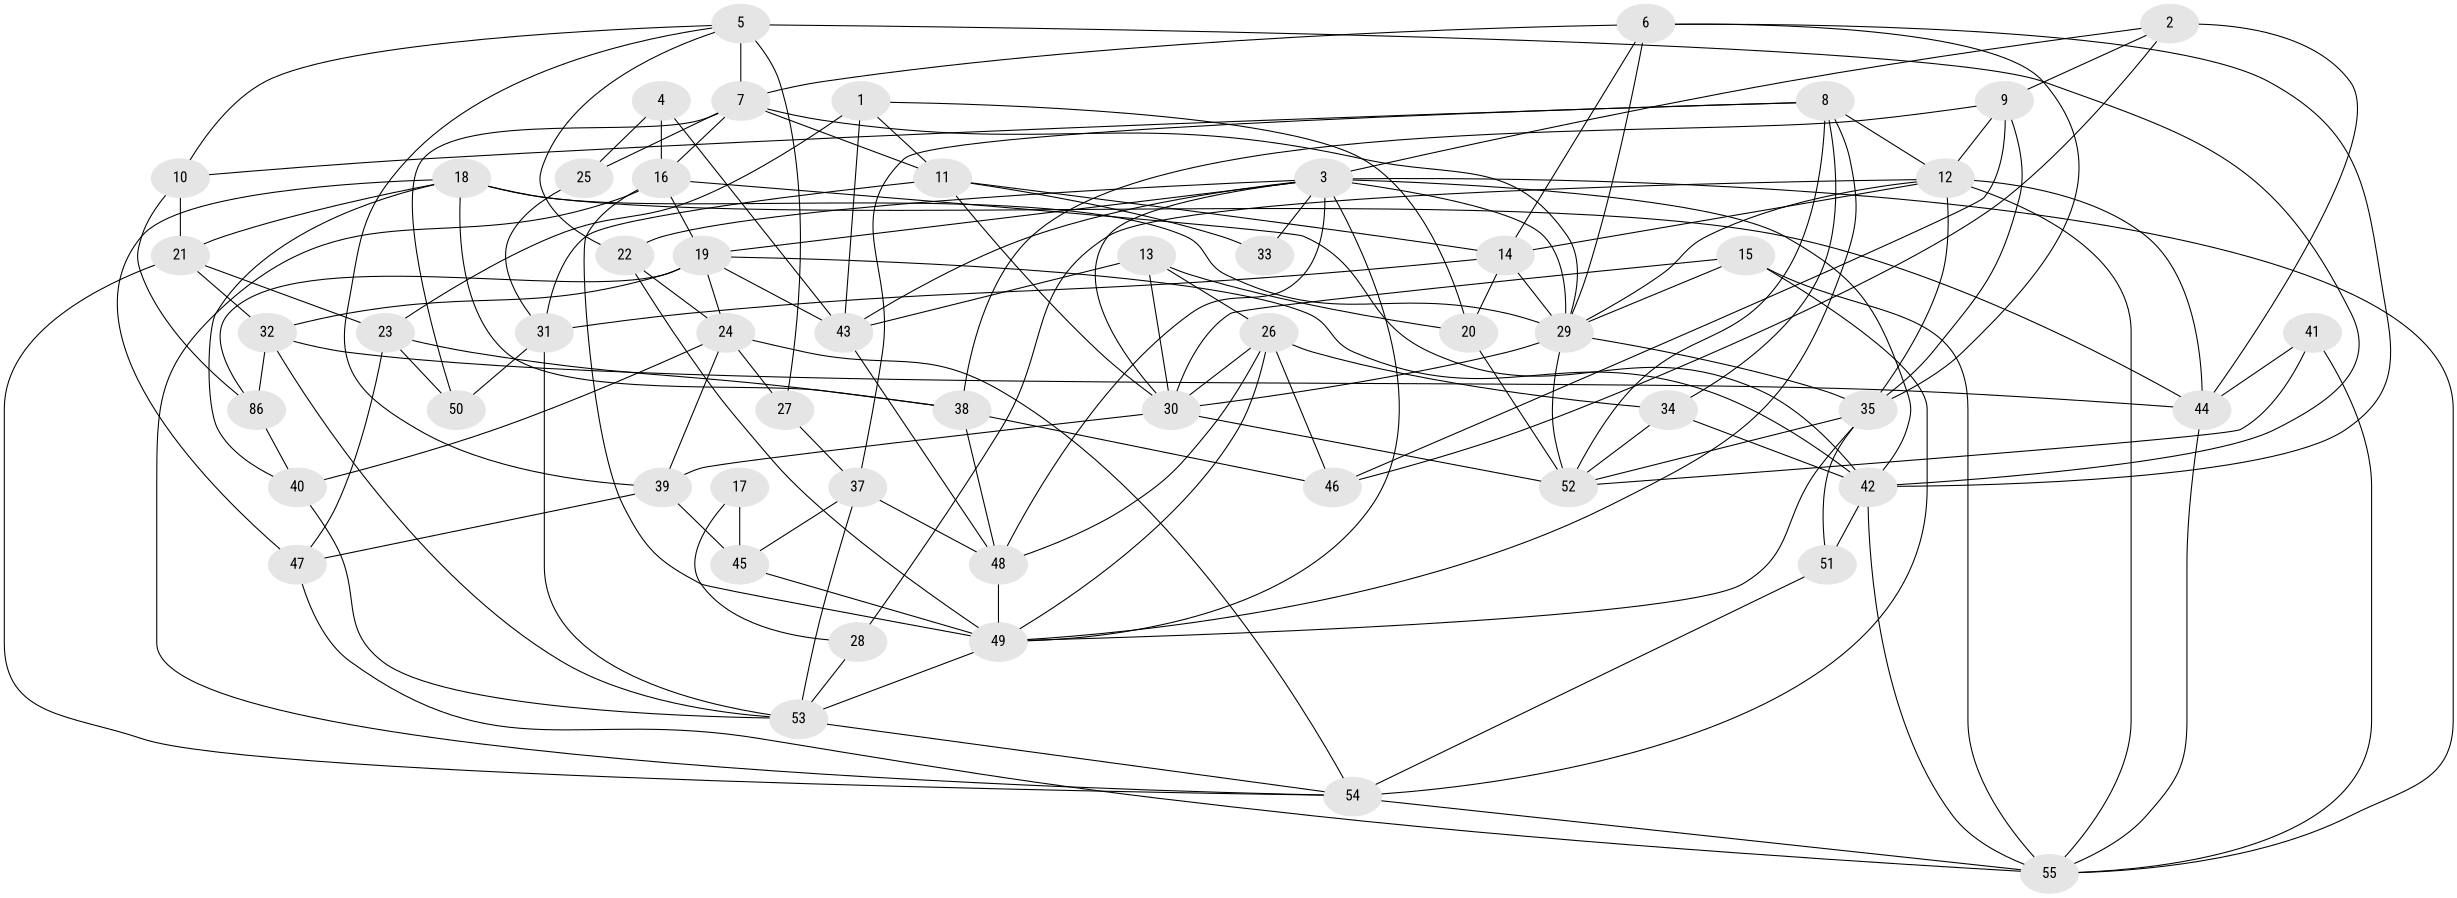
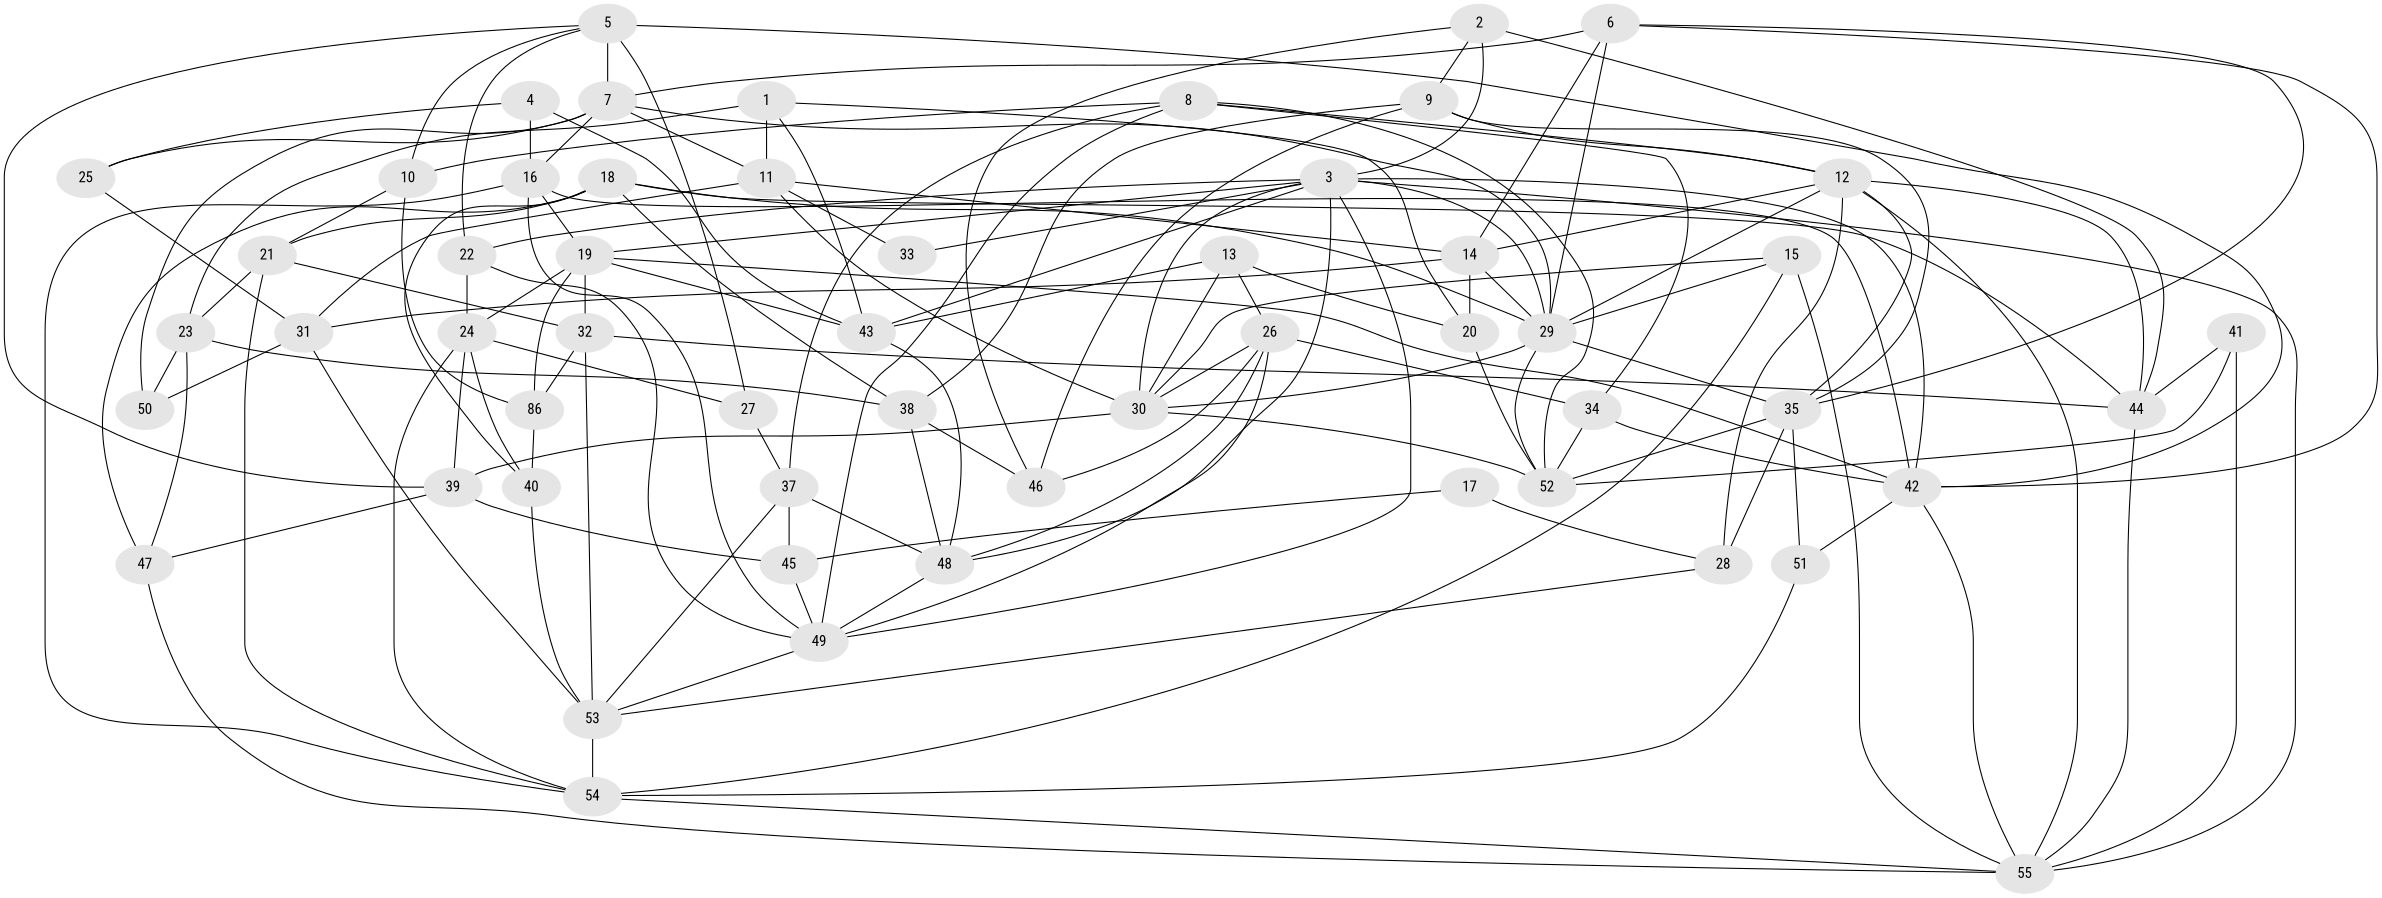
(1484, 620) -> (1757, 487)
